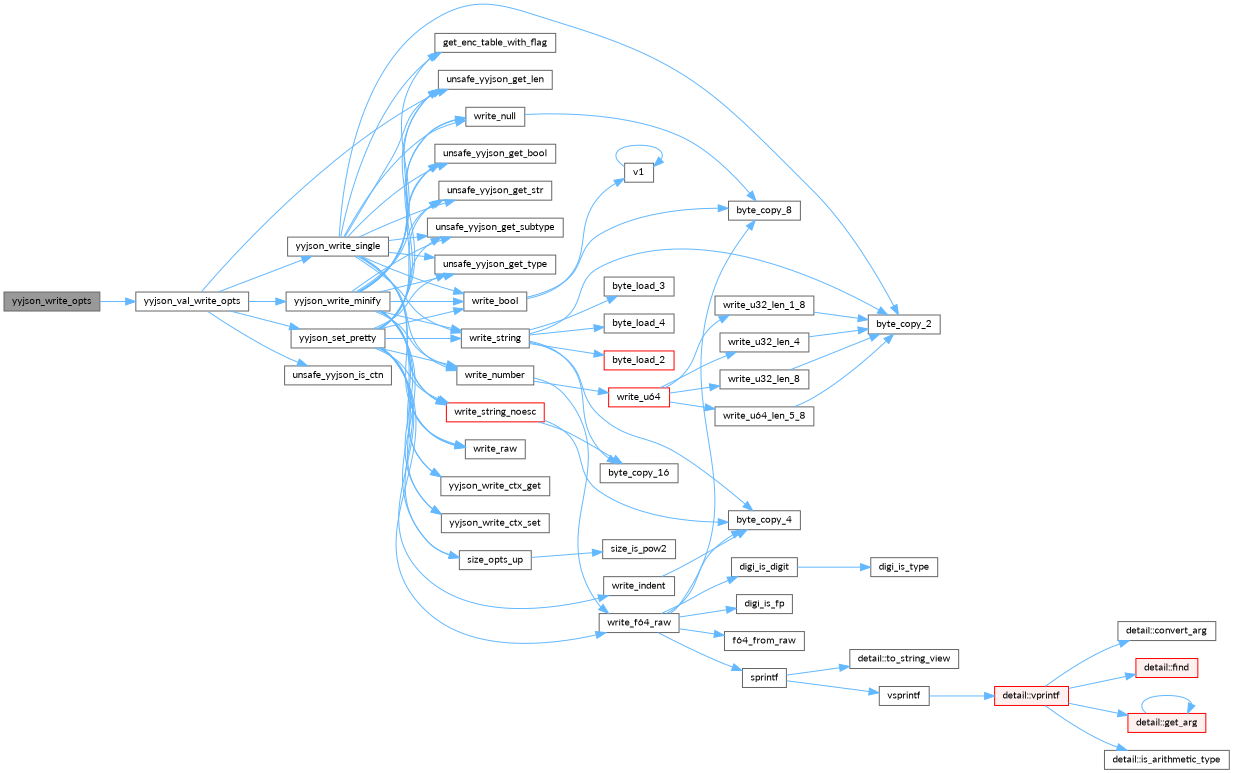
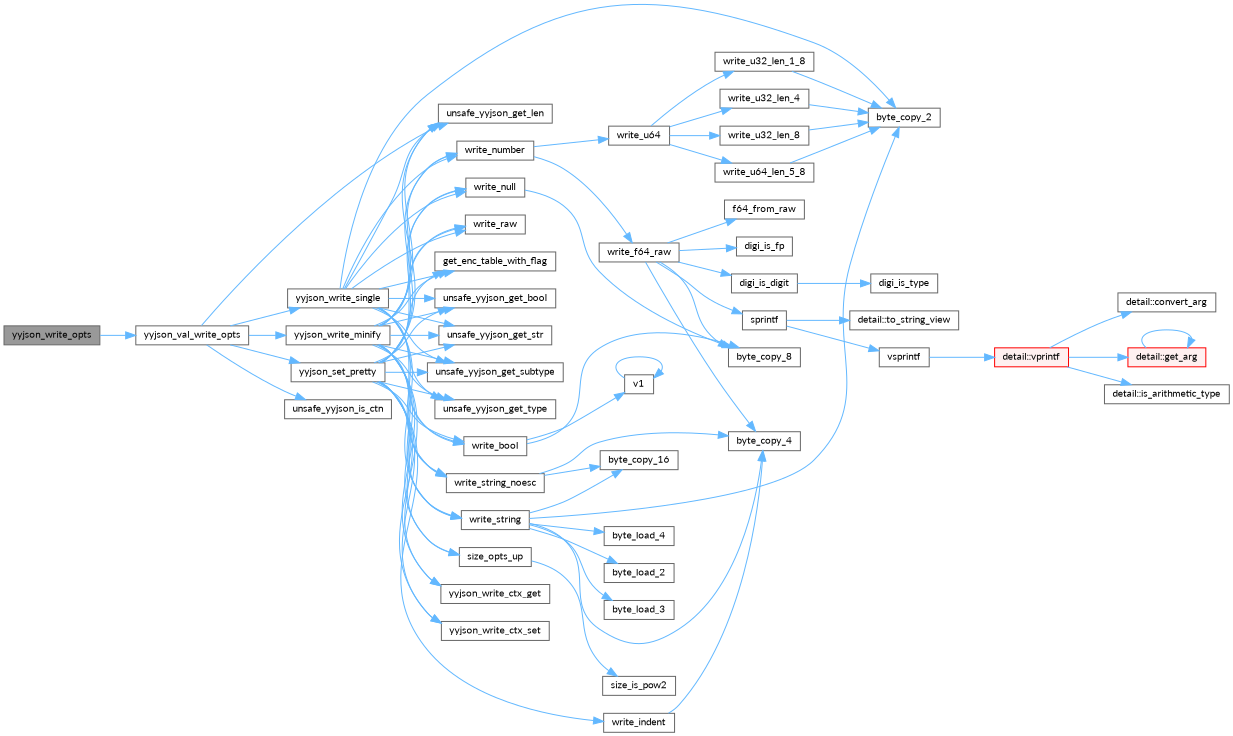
(639, 360) -> (639, 573)
(639, 397) -> (639, 136)
(495, 412) -> (495, 483)
(400, 566) -> (408, 321)
(1167, 668) -> none
